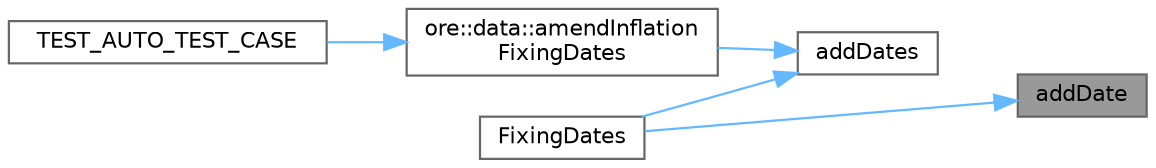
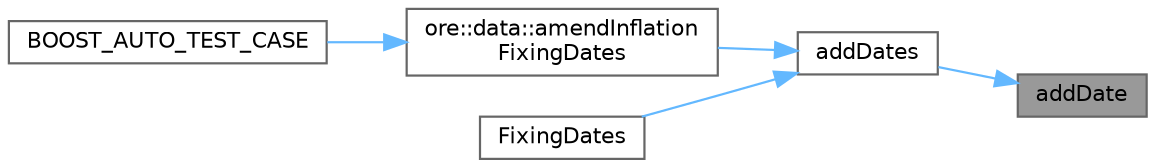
(168, 42) -> (168, 42)
(820, 117) -> (967, 73)
